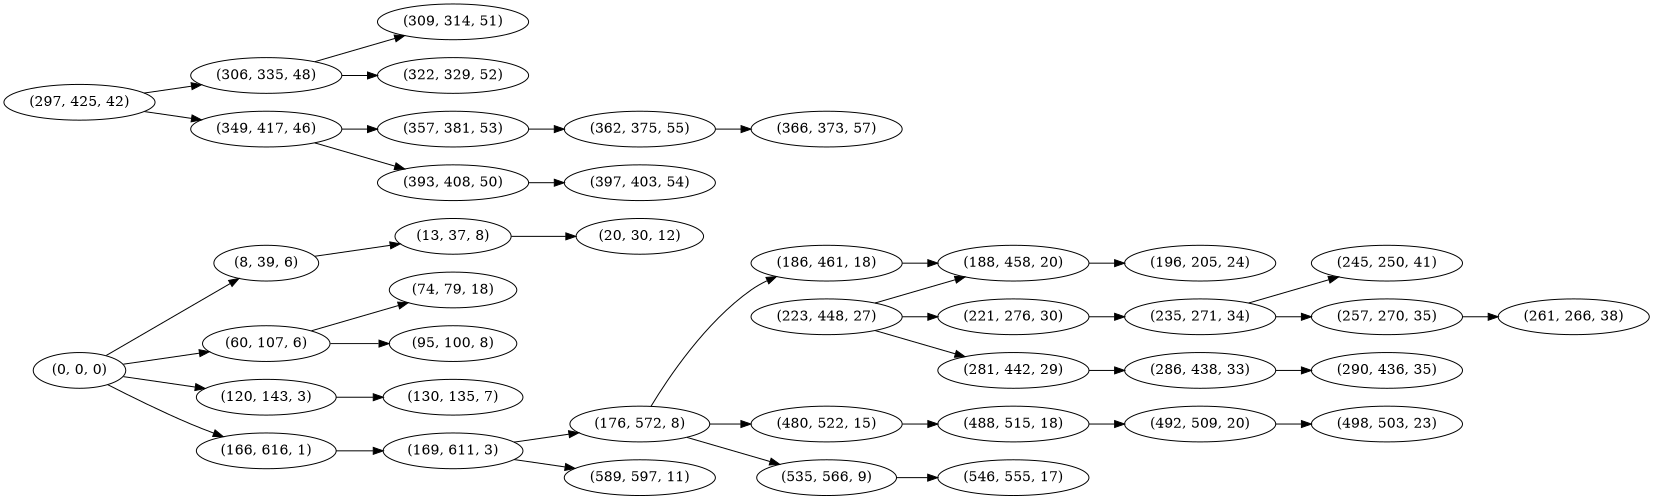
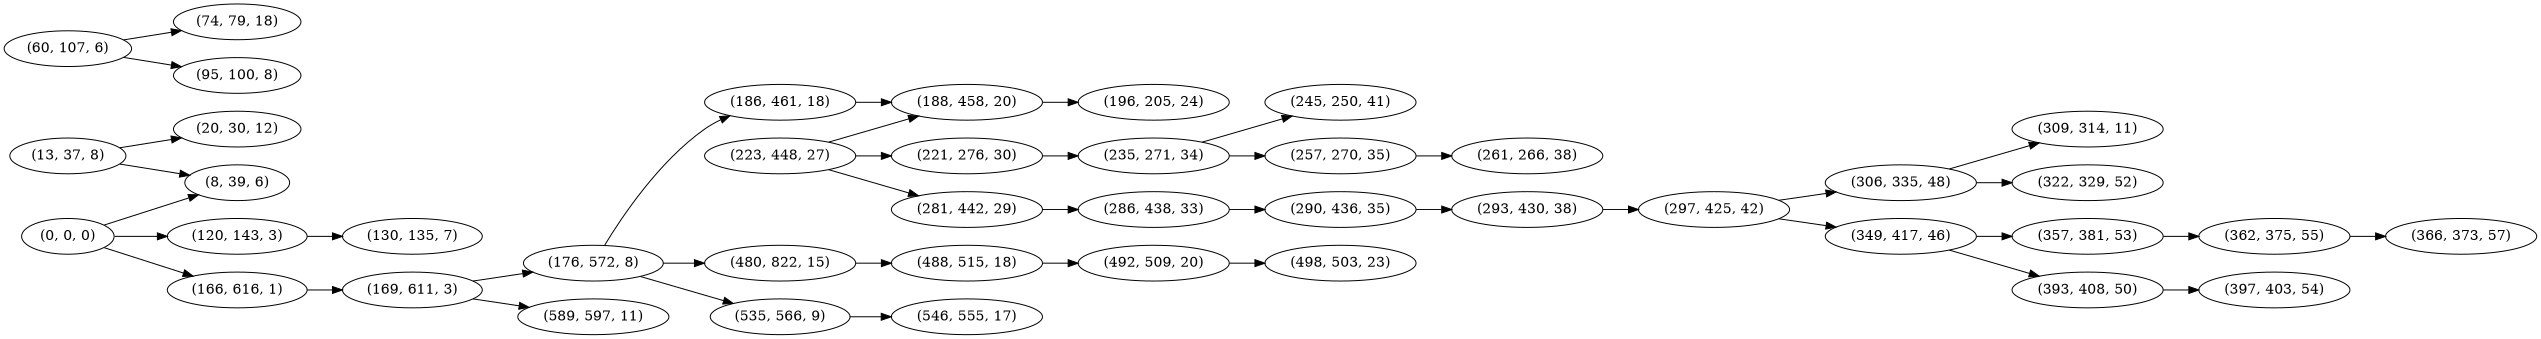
(453, 22) -> (2088, 129)
none -> (1527, 210)
(352, 251) -> (150, 169)
(161, 359) -> none
(827, 424) -> (780, 263)
